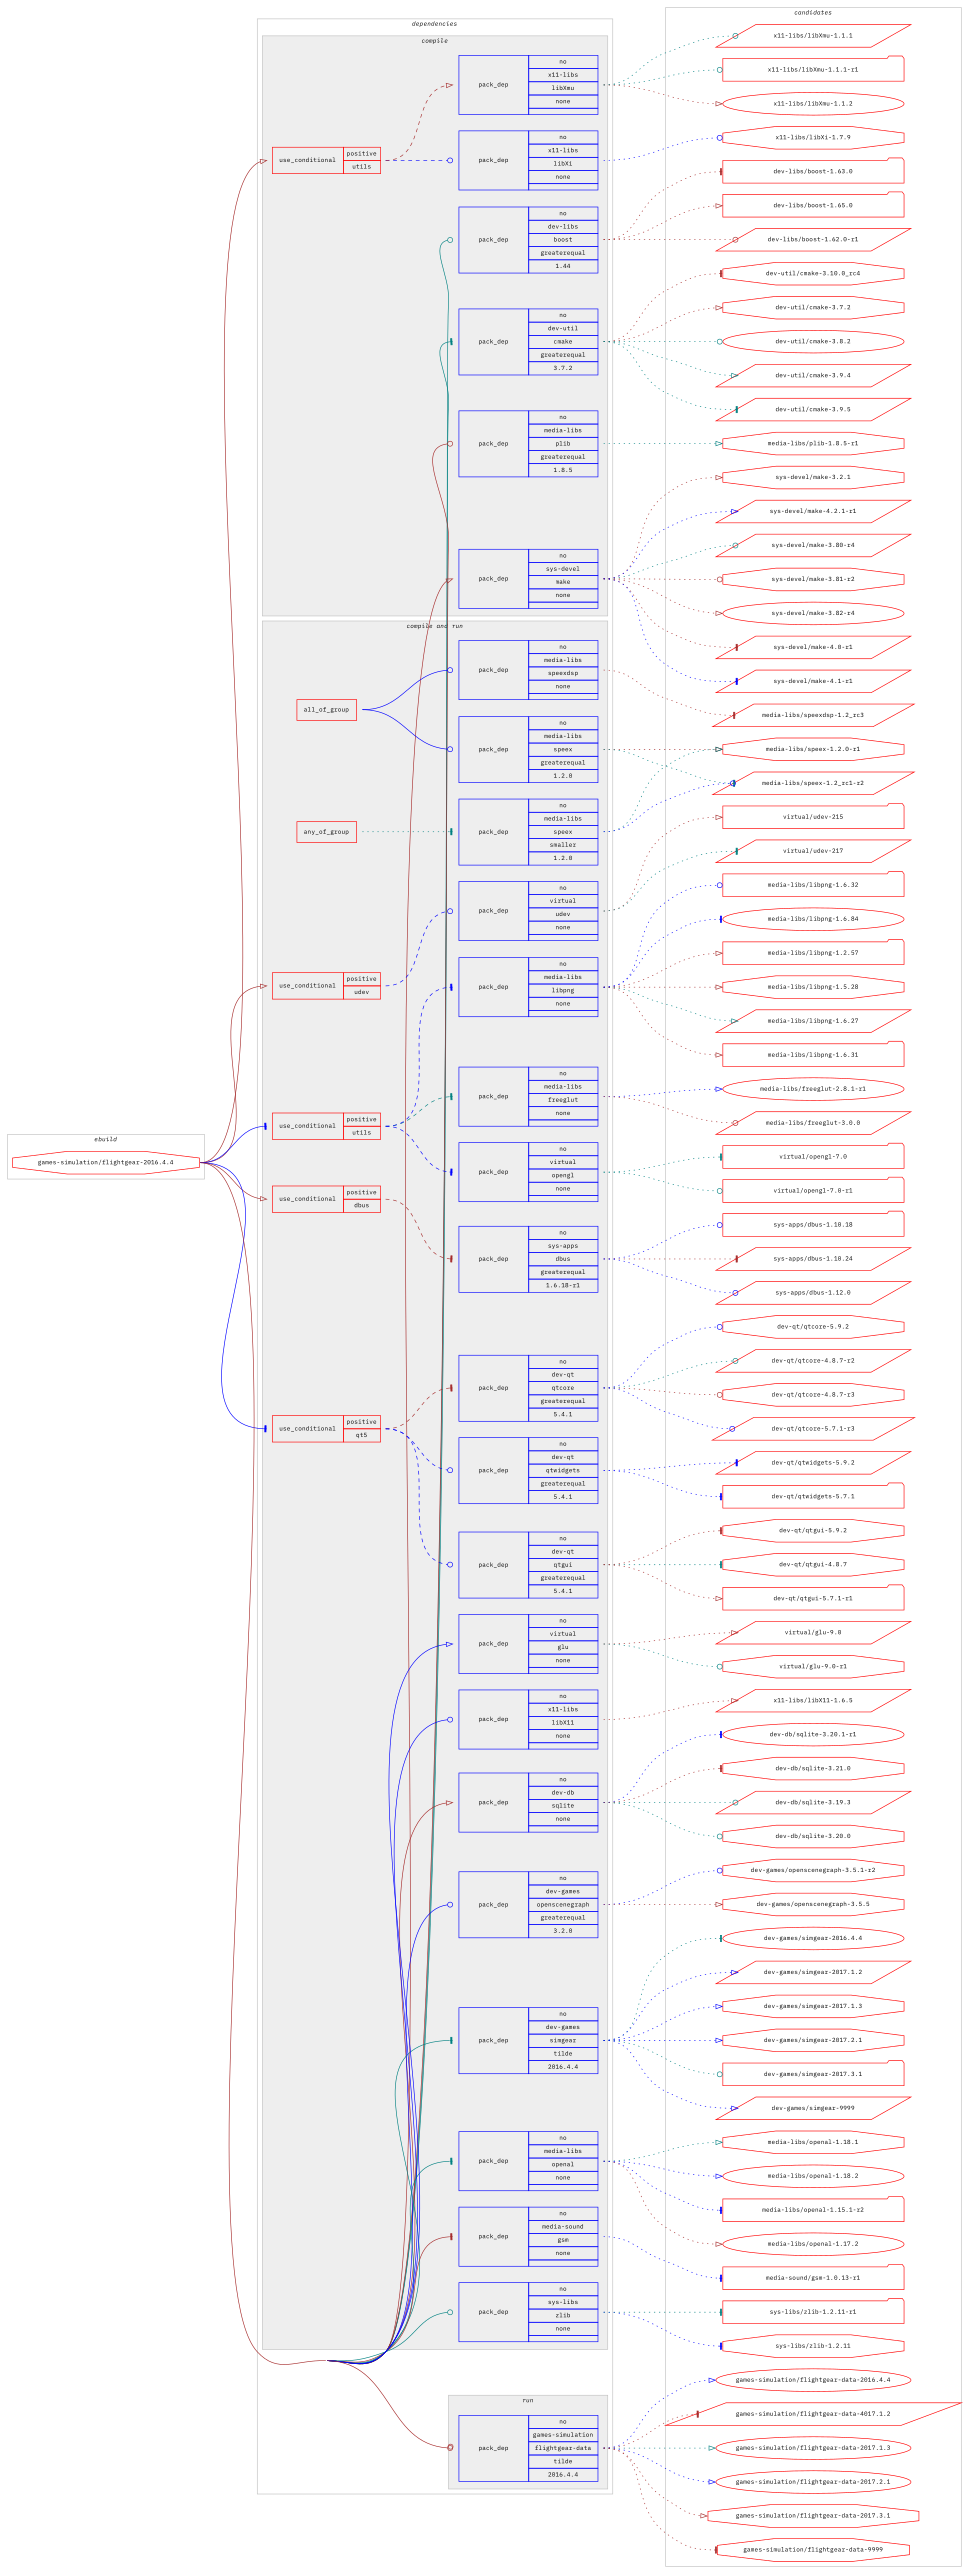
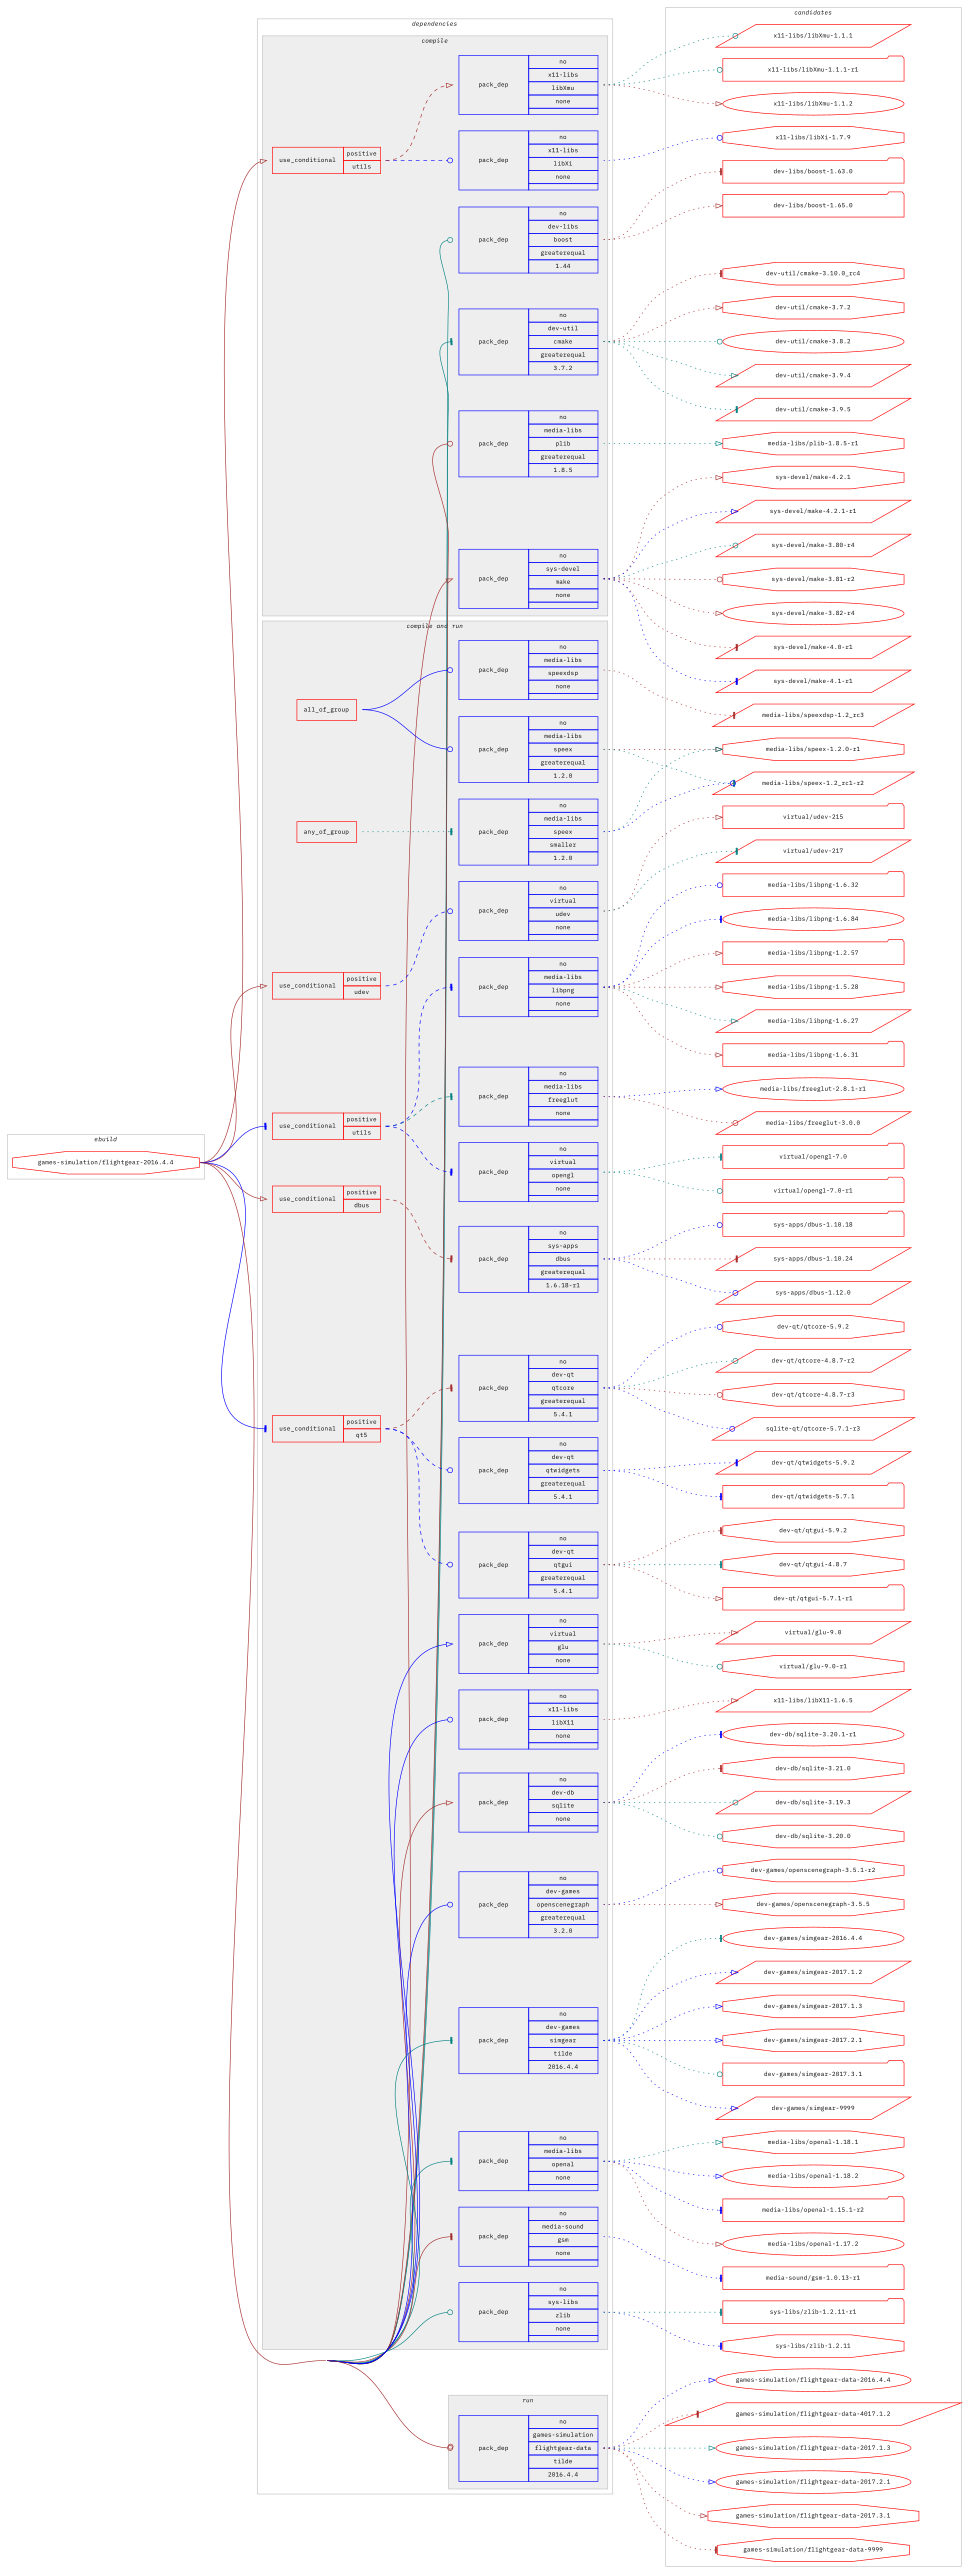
(813, 240) -> none
(813, 478) -> (813, 478)
(813, 1429) -> (813, 1429)
